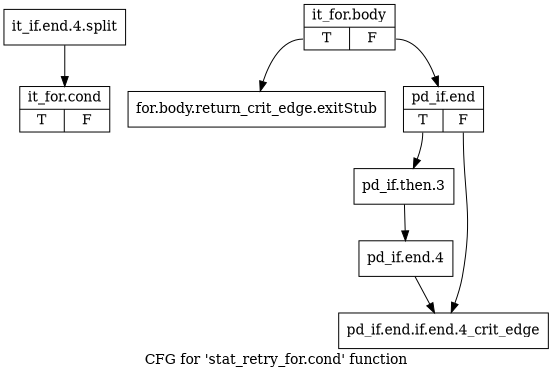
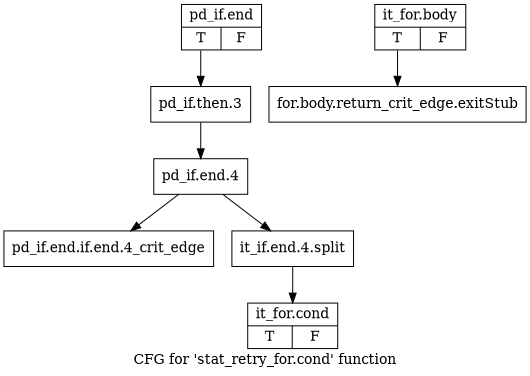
(421, 52) -> none
none -> (243, 210)
(468, 218) -> none
